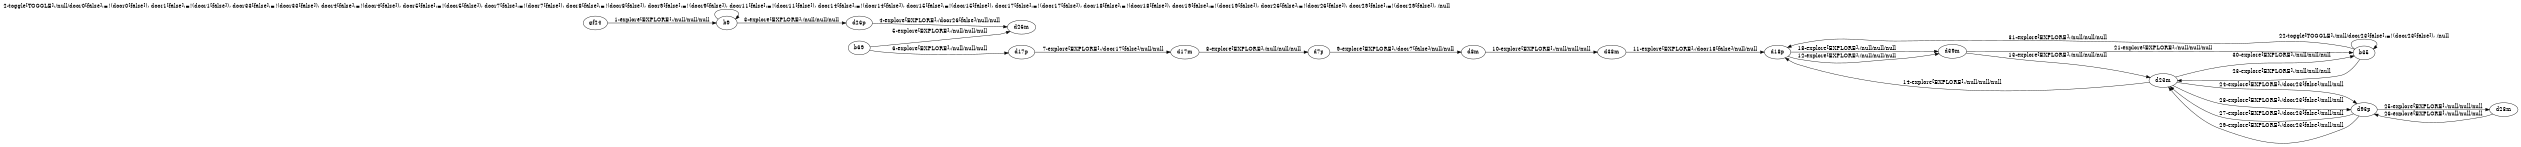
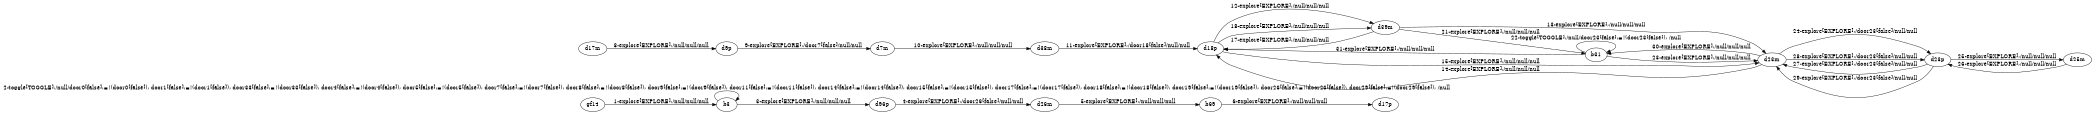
(595, 23) -> (593, 105)
(727, 23) -> (727, 105)
(859, 23) -> (882, 105)
(938, 40) -> (1127, 105)
none -> (1302, 47)
(1101, 52) -> none
(1319, 52) -> (727, 49)
(1473, 52) -> (882, 49)
(2364, 53) -> (1596, 55)
none -> (1489, 65)
(2364, 110) -> (1938, 60)
(2504, 110) -> (2077, 60)
